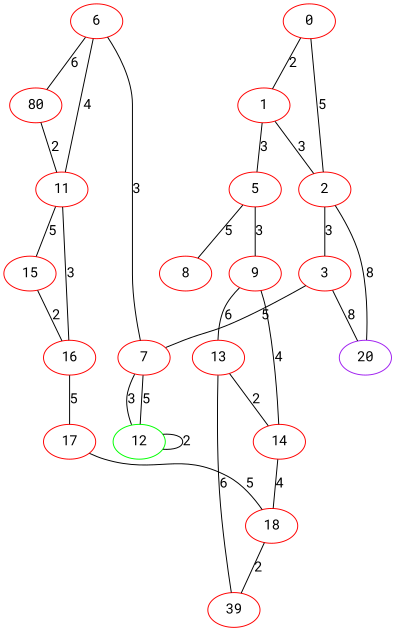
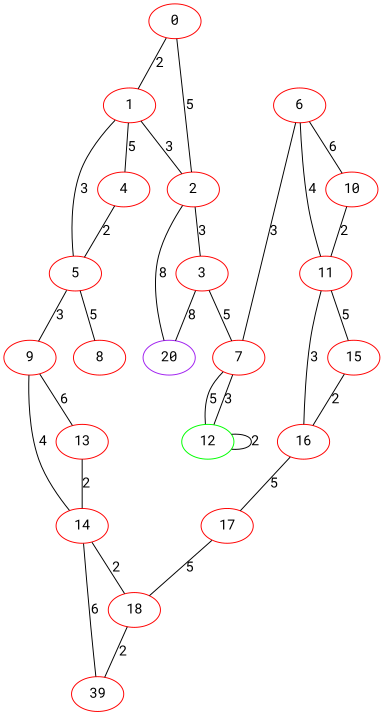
(36, 105) -> (352, 189)
none -> (124, 189)
(219, 484) -> (89, 610)
(280, 484) -> (116, 568)
